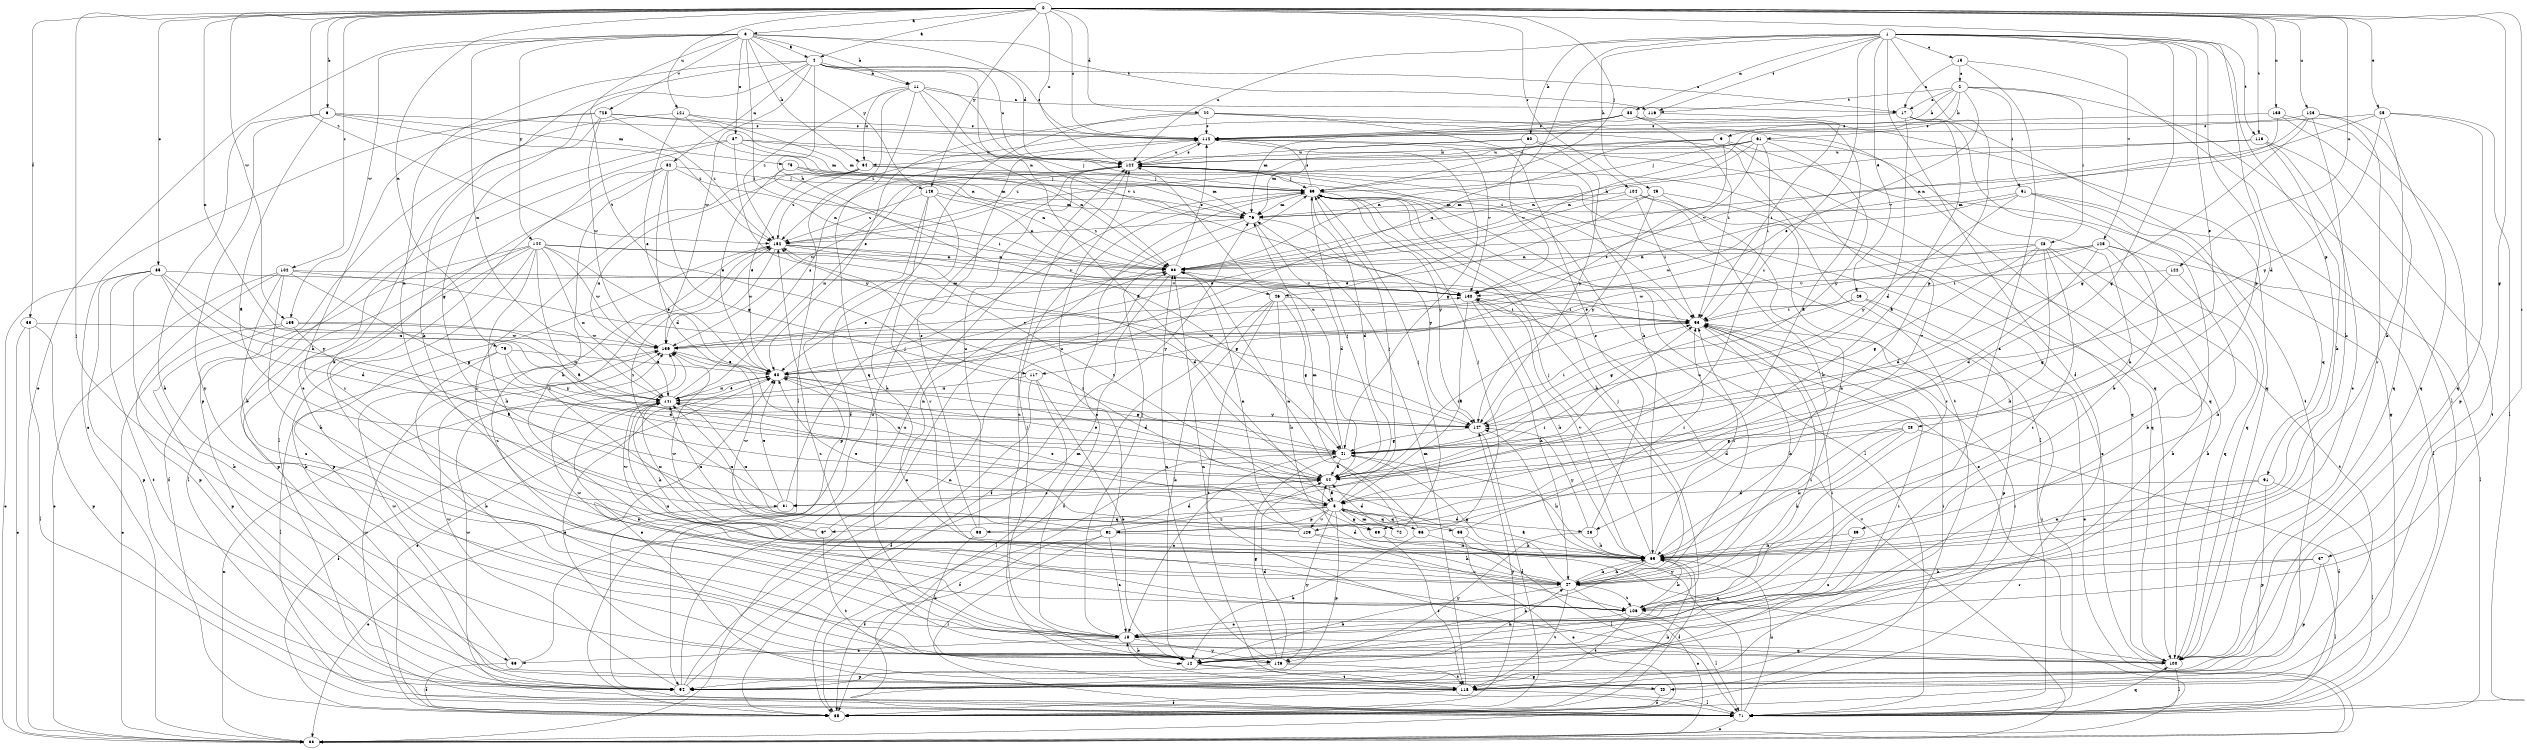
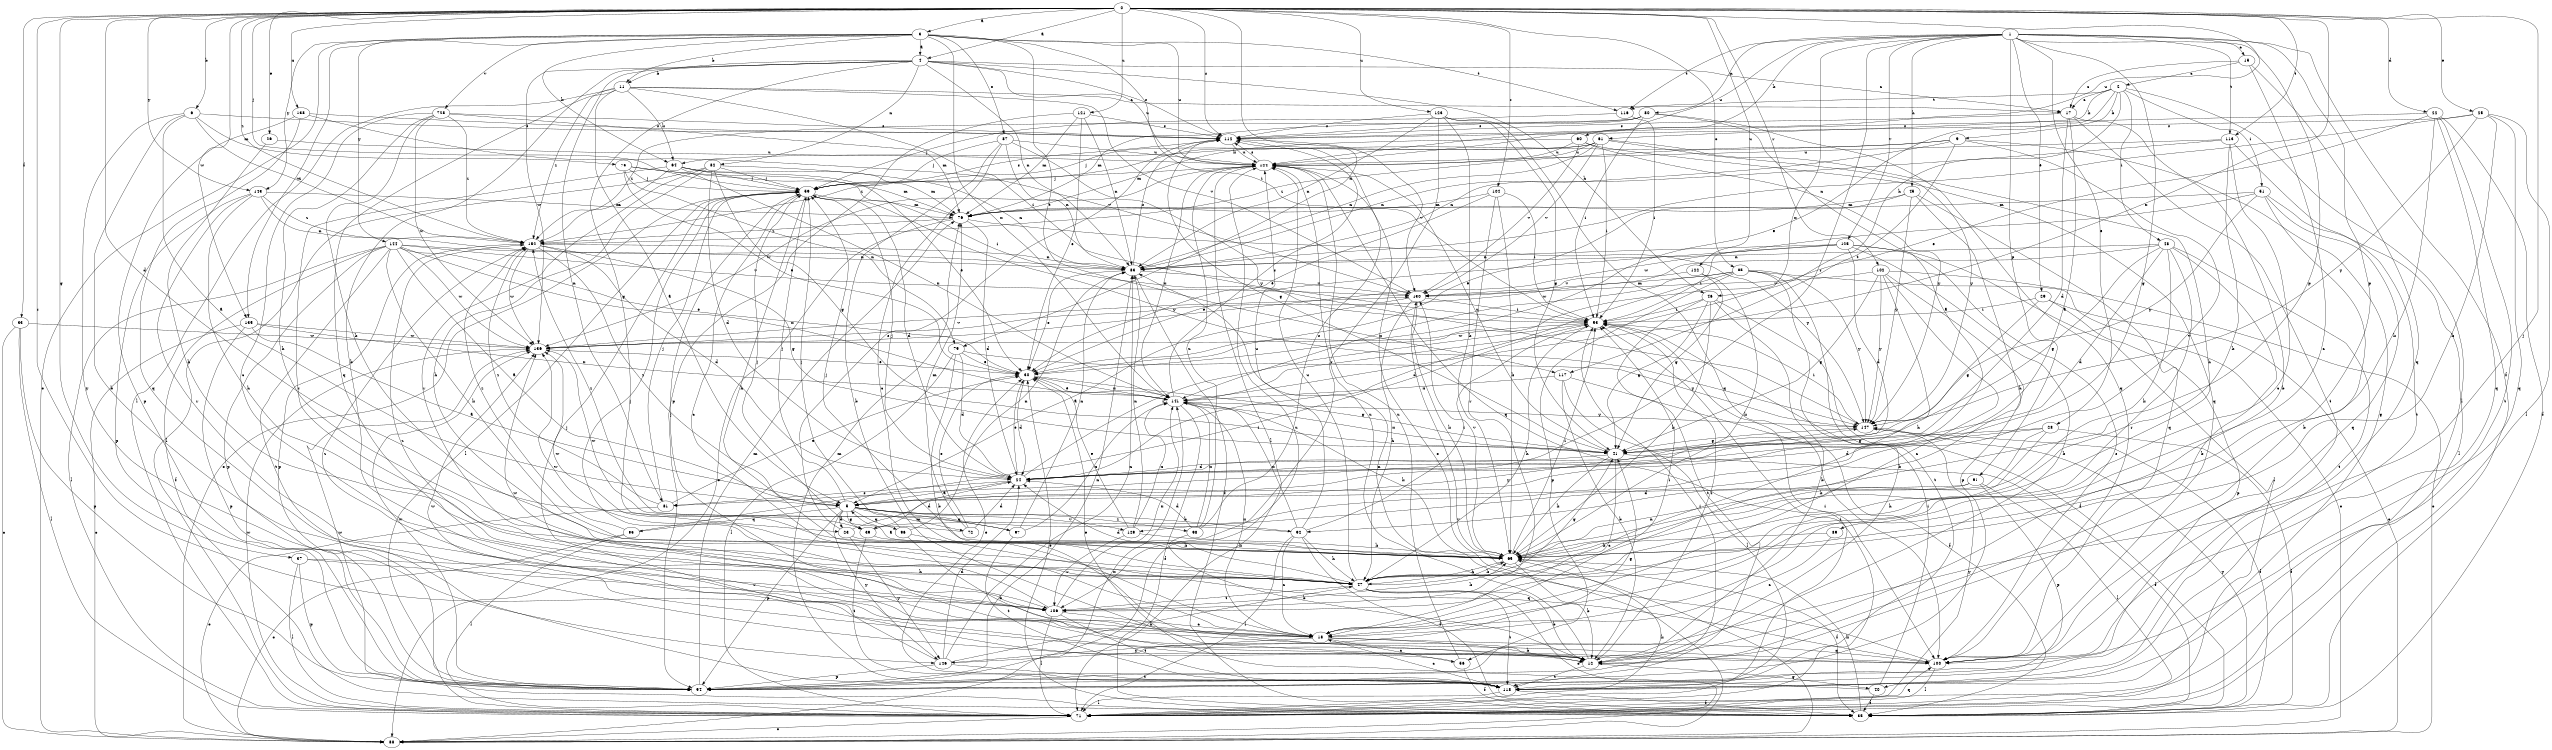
(1025, 100) -> (1180, 100)
none -> (269, 139)
(983, 203) -> (801, 240)
(87, 317) -> (529, 551)
(1079, 361) -> (664, 406)
(2225, 454) -> (2116, 454)
(306, 467) -> (276, 467)
(1338, 467) -> (1201, 467)
none -> (952, 495)
(1312, 519) -> (1186, 519)
